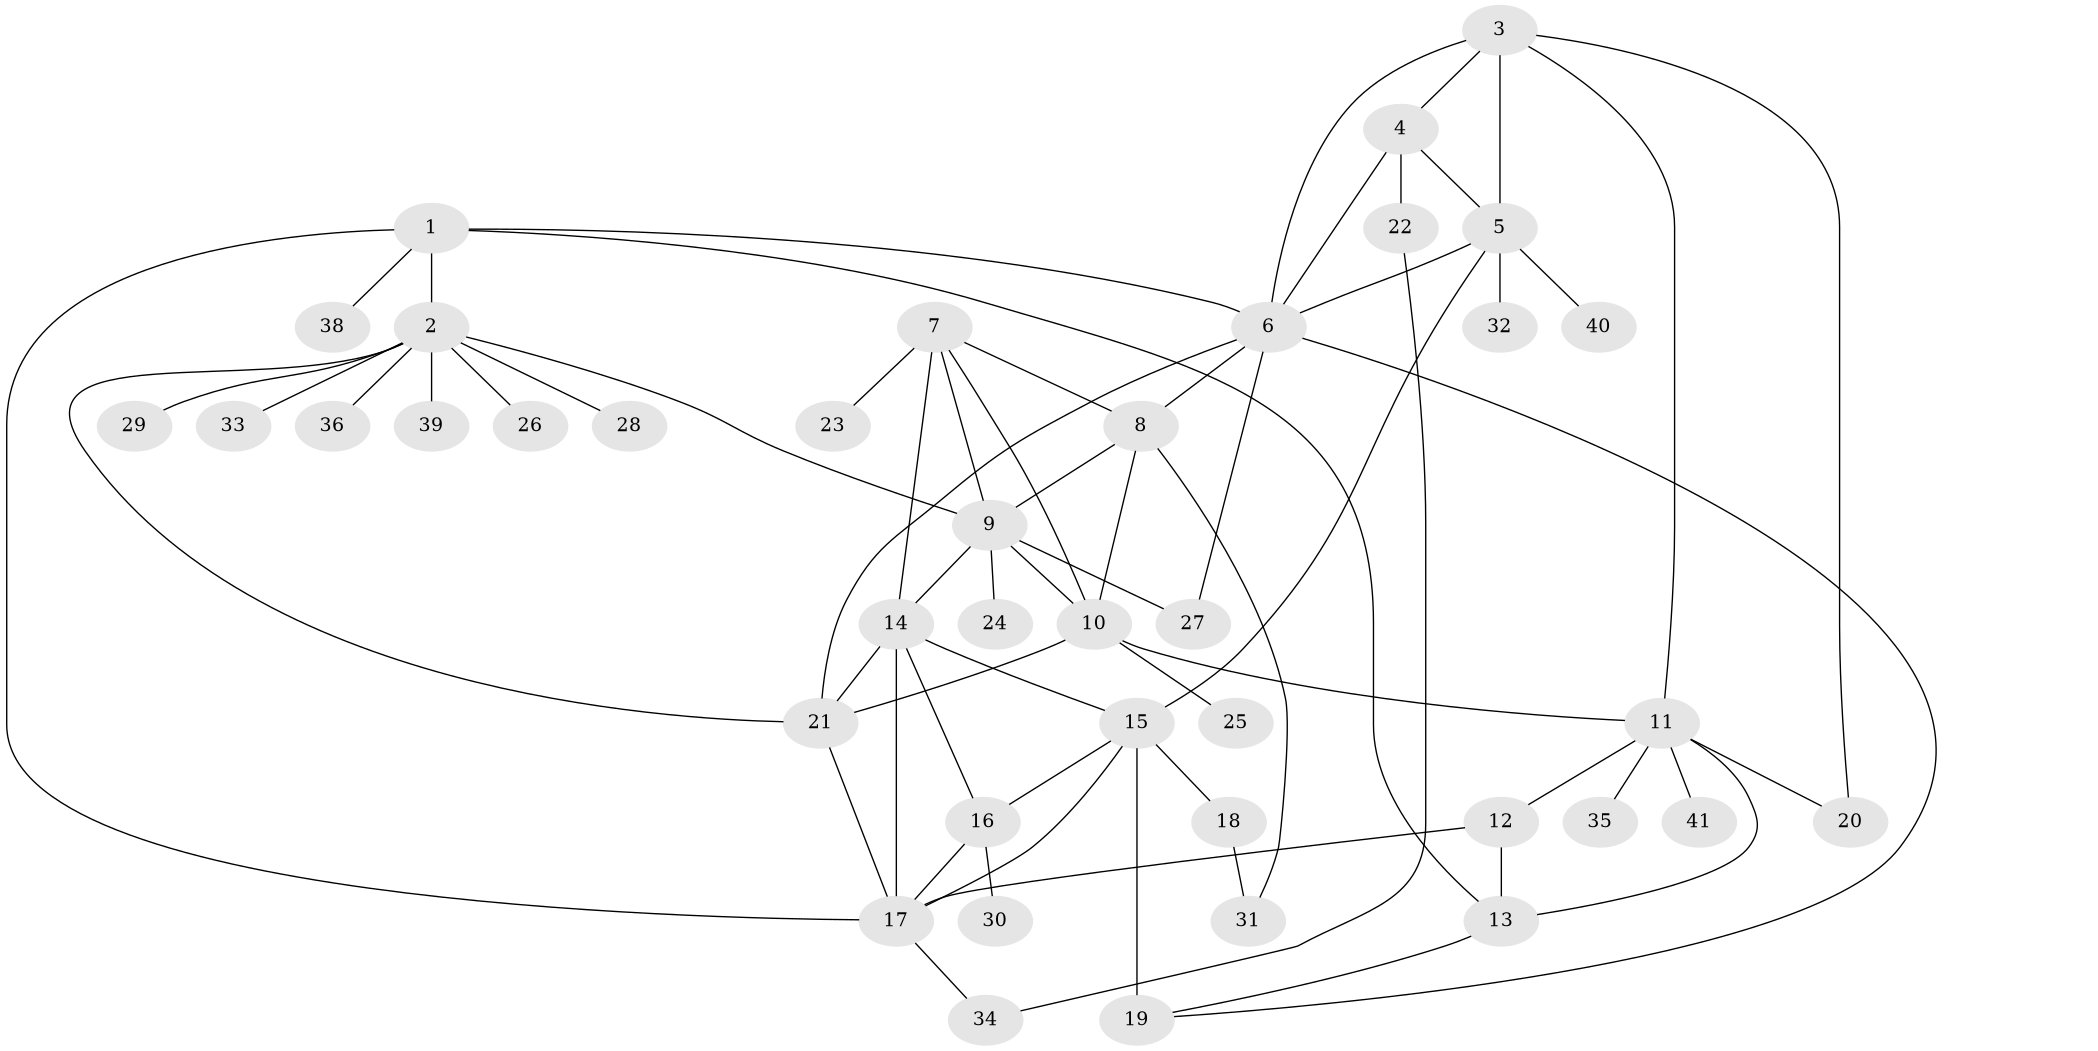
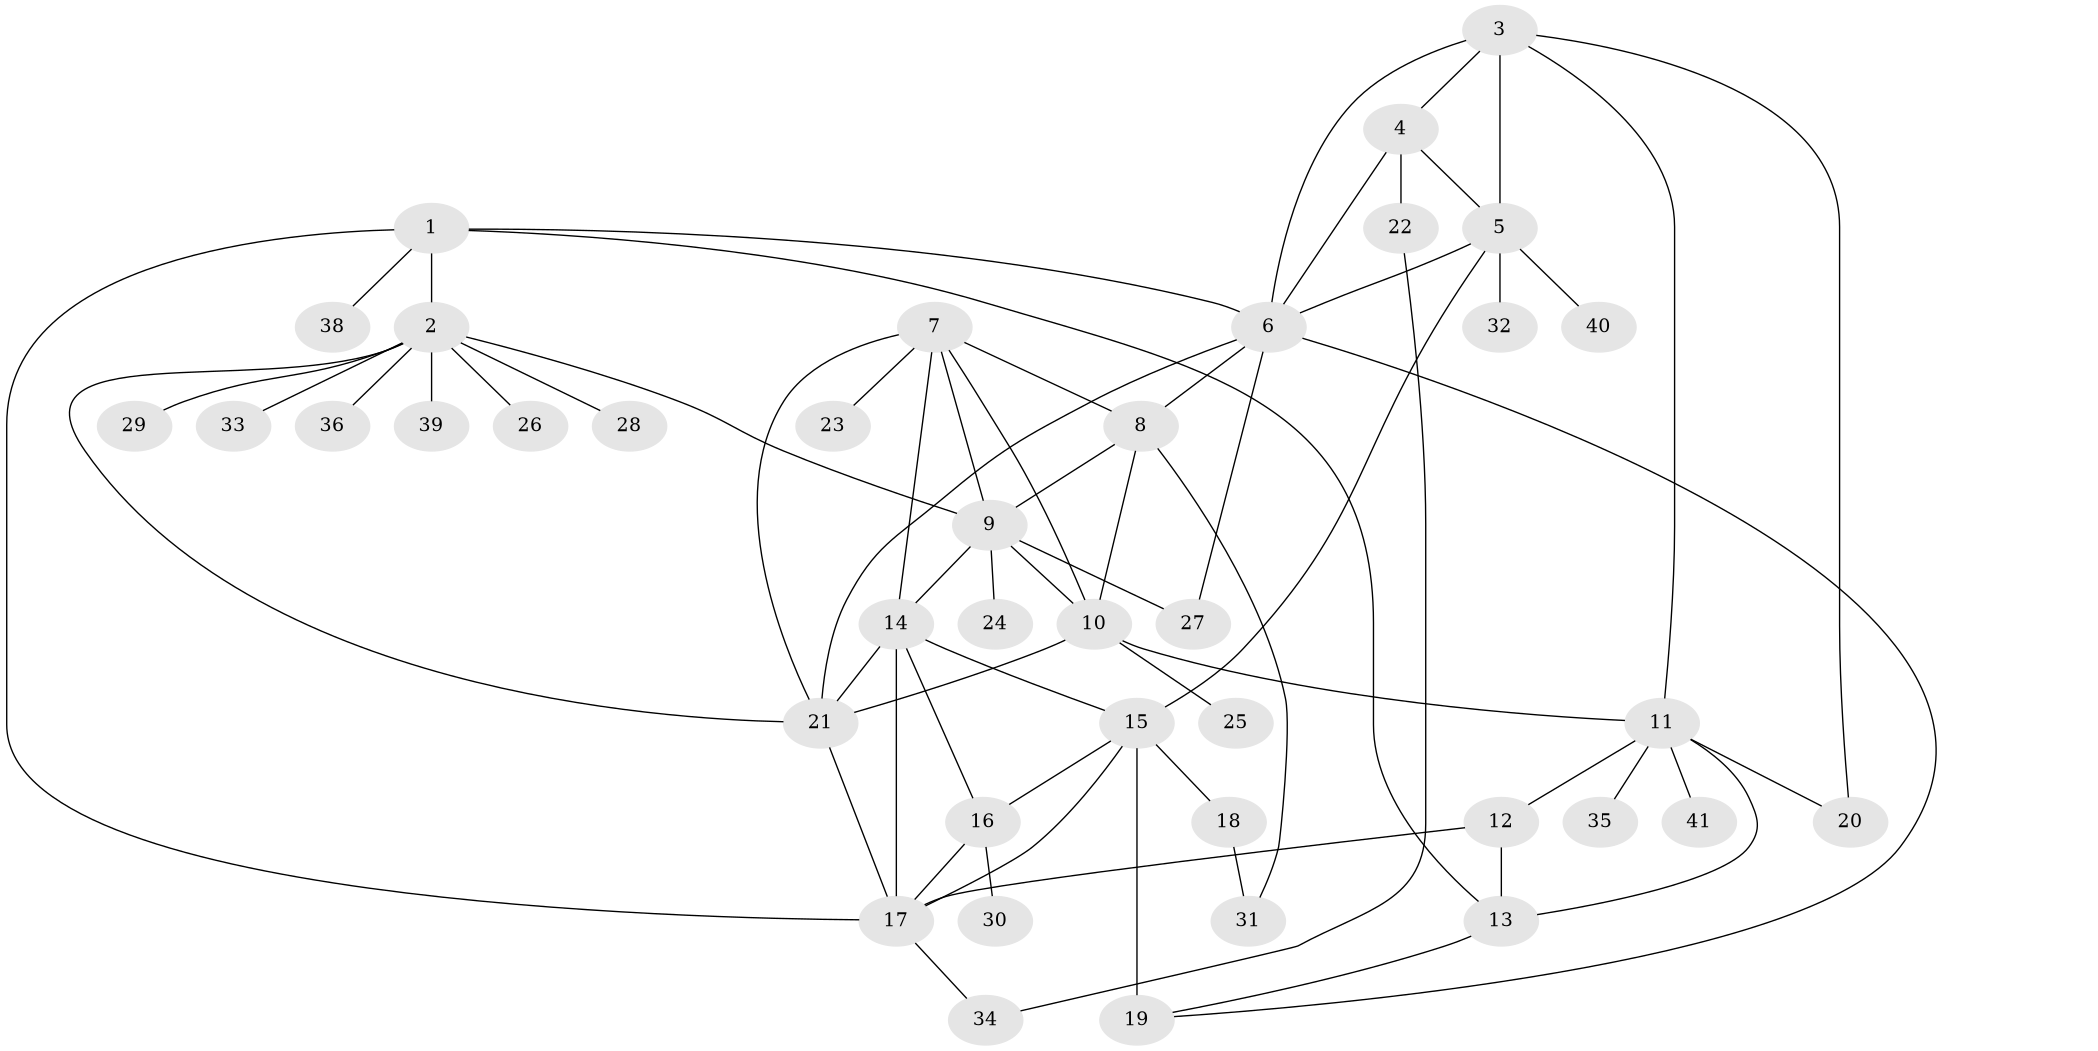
none -> (758, 484)
